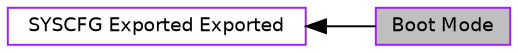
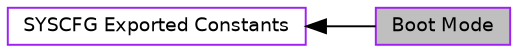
(157, 26) -> (157, 26)
